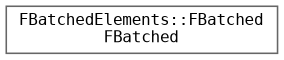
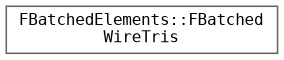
(142, 30) -> (142, 30)
